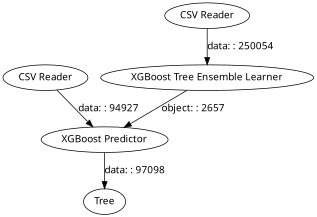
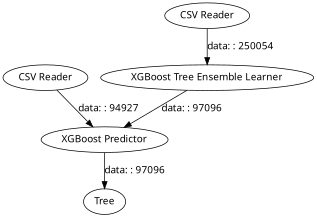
(193, 109) -> (192, 109)
(135, 171) -> (135, 171)
